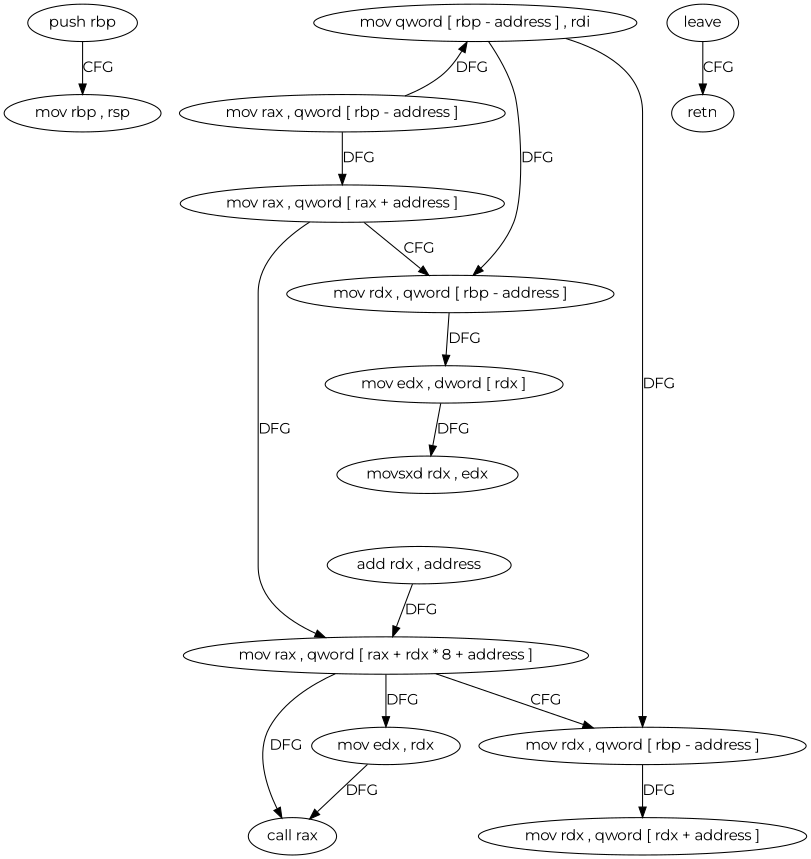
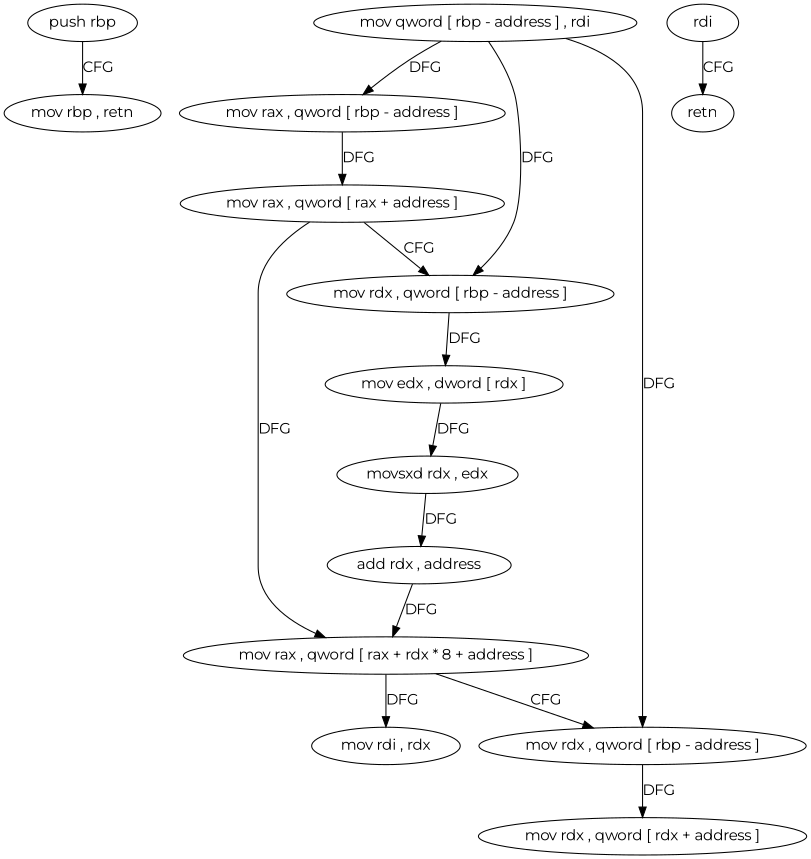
(703, 23) -> (703, 23)
(437, 79) -> (405, 63)
(83, 113) -> (83, 113)
none -> (424, 515)
(386, 746) -> (386, 746)
(292, 836) -> none
